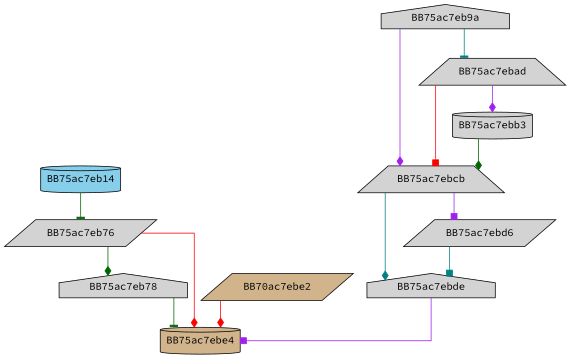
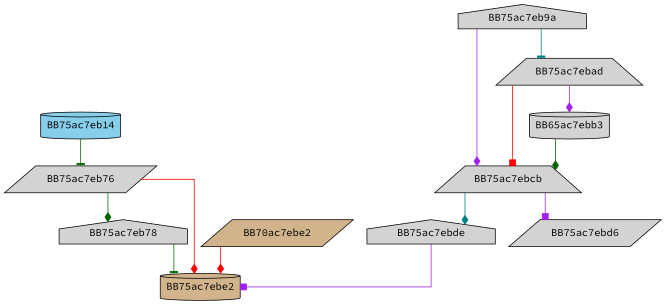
(492, 126) -> (569, 126)
(449, 258) -> none
(200, 341) -> (200, 287)
